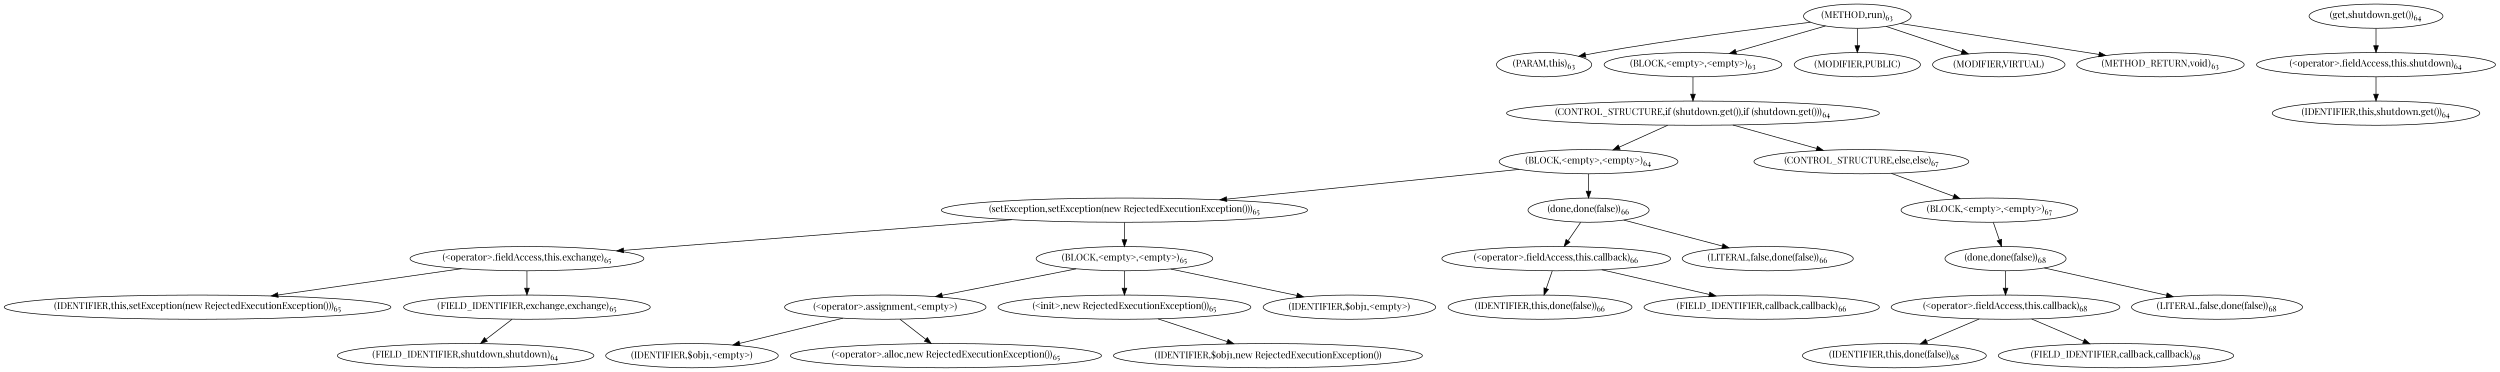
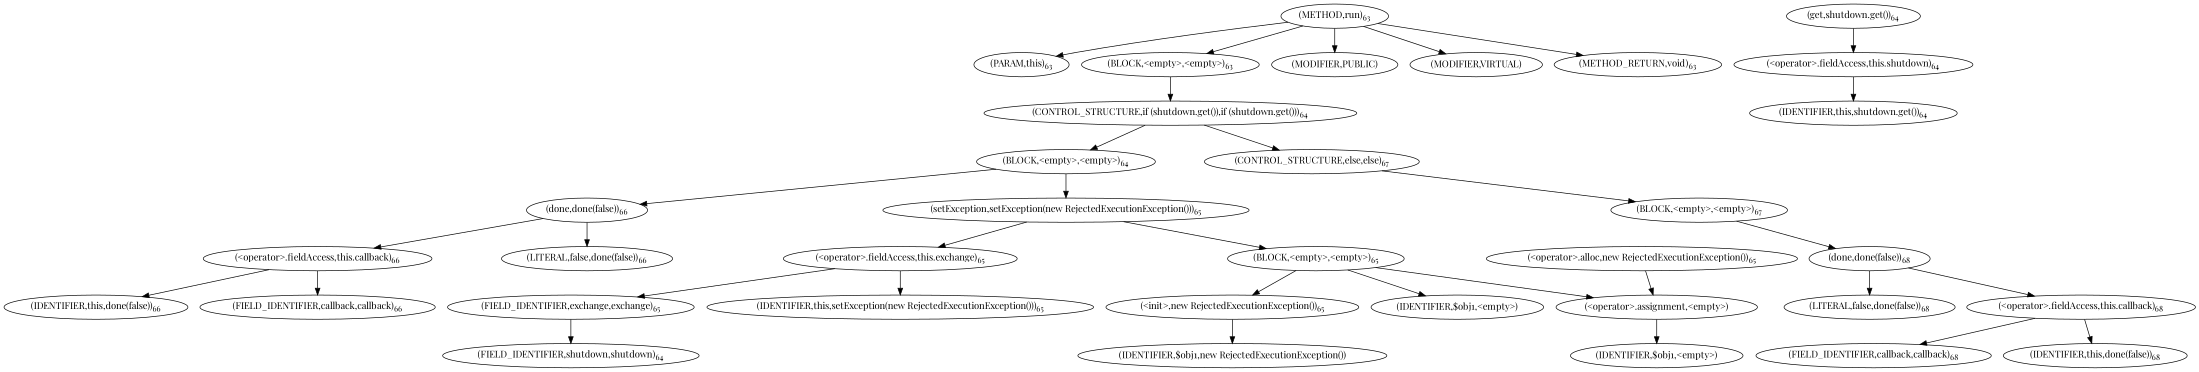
(913, 329) -> (1648, 280)
